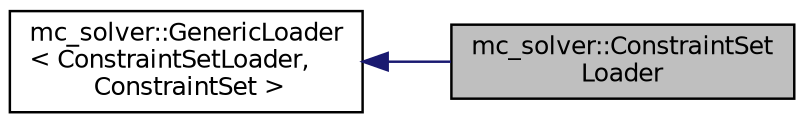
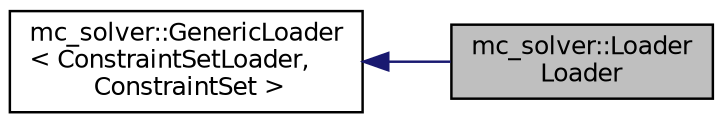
(623, 62) -> (582, 62)
